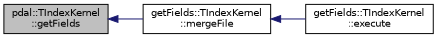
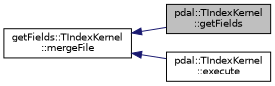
(131, 19) -> (154, 29)
(369, 19) -> (219, 67)
